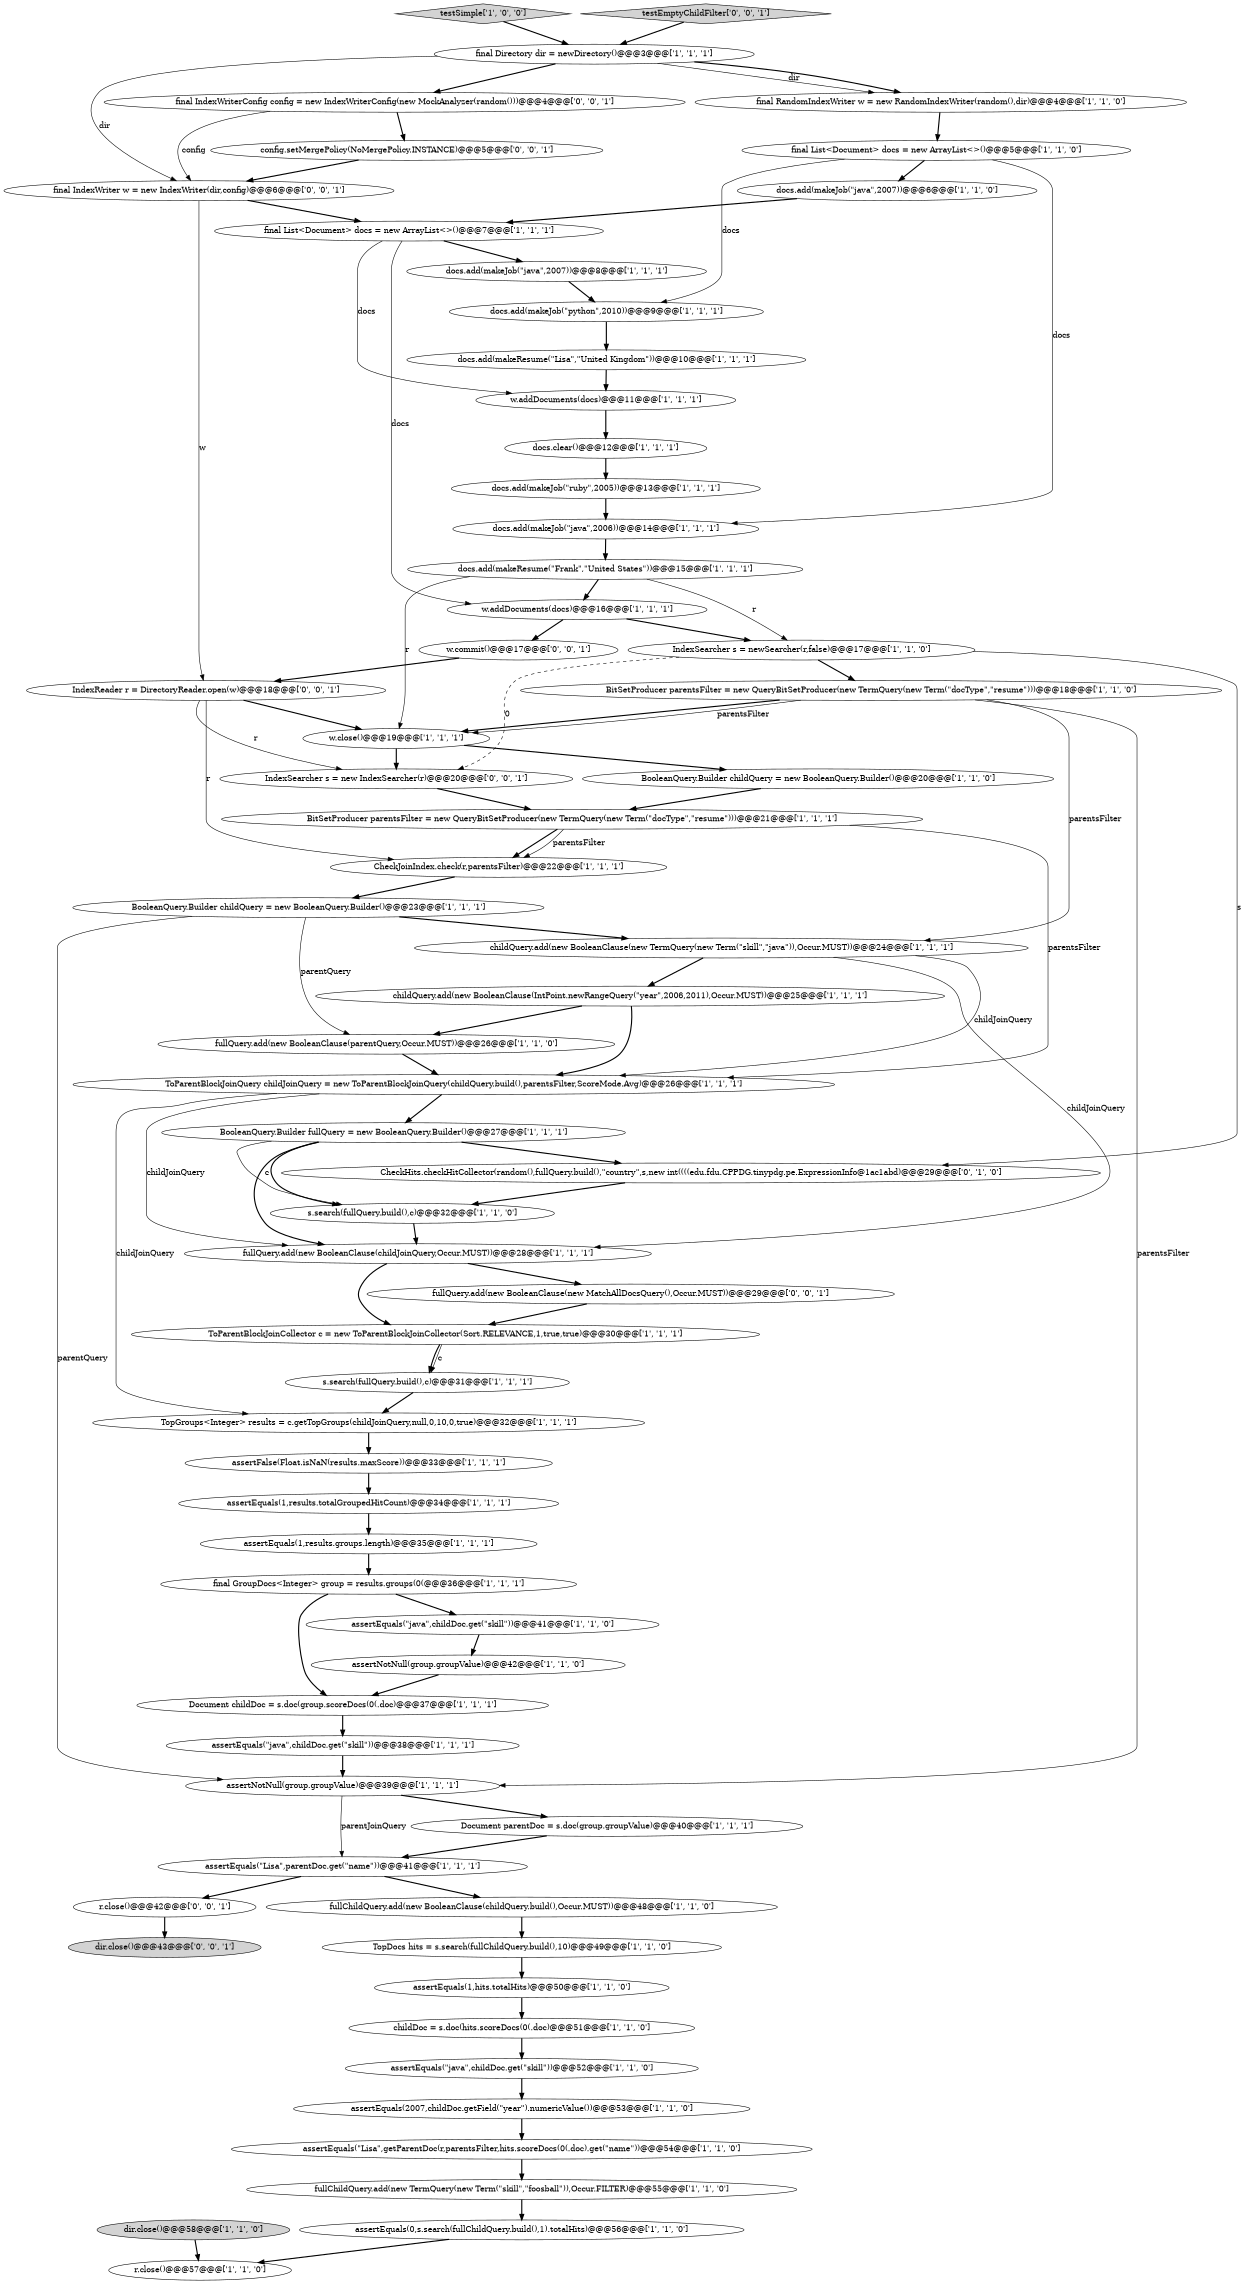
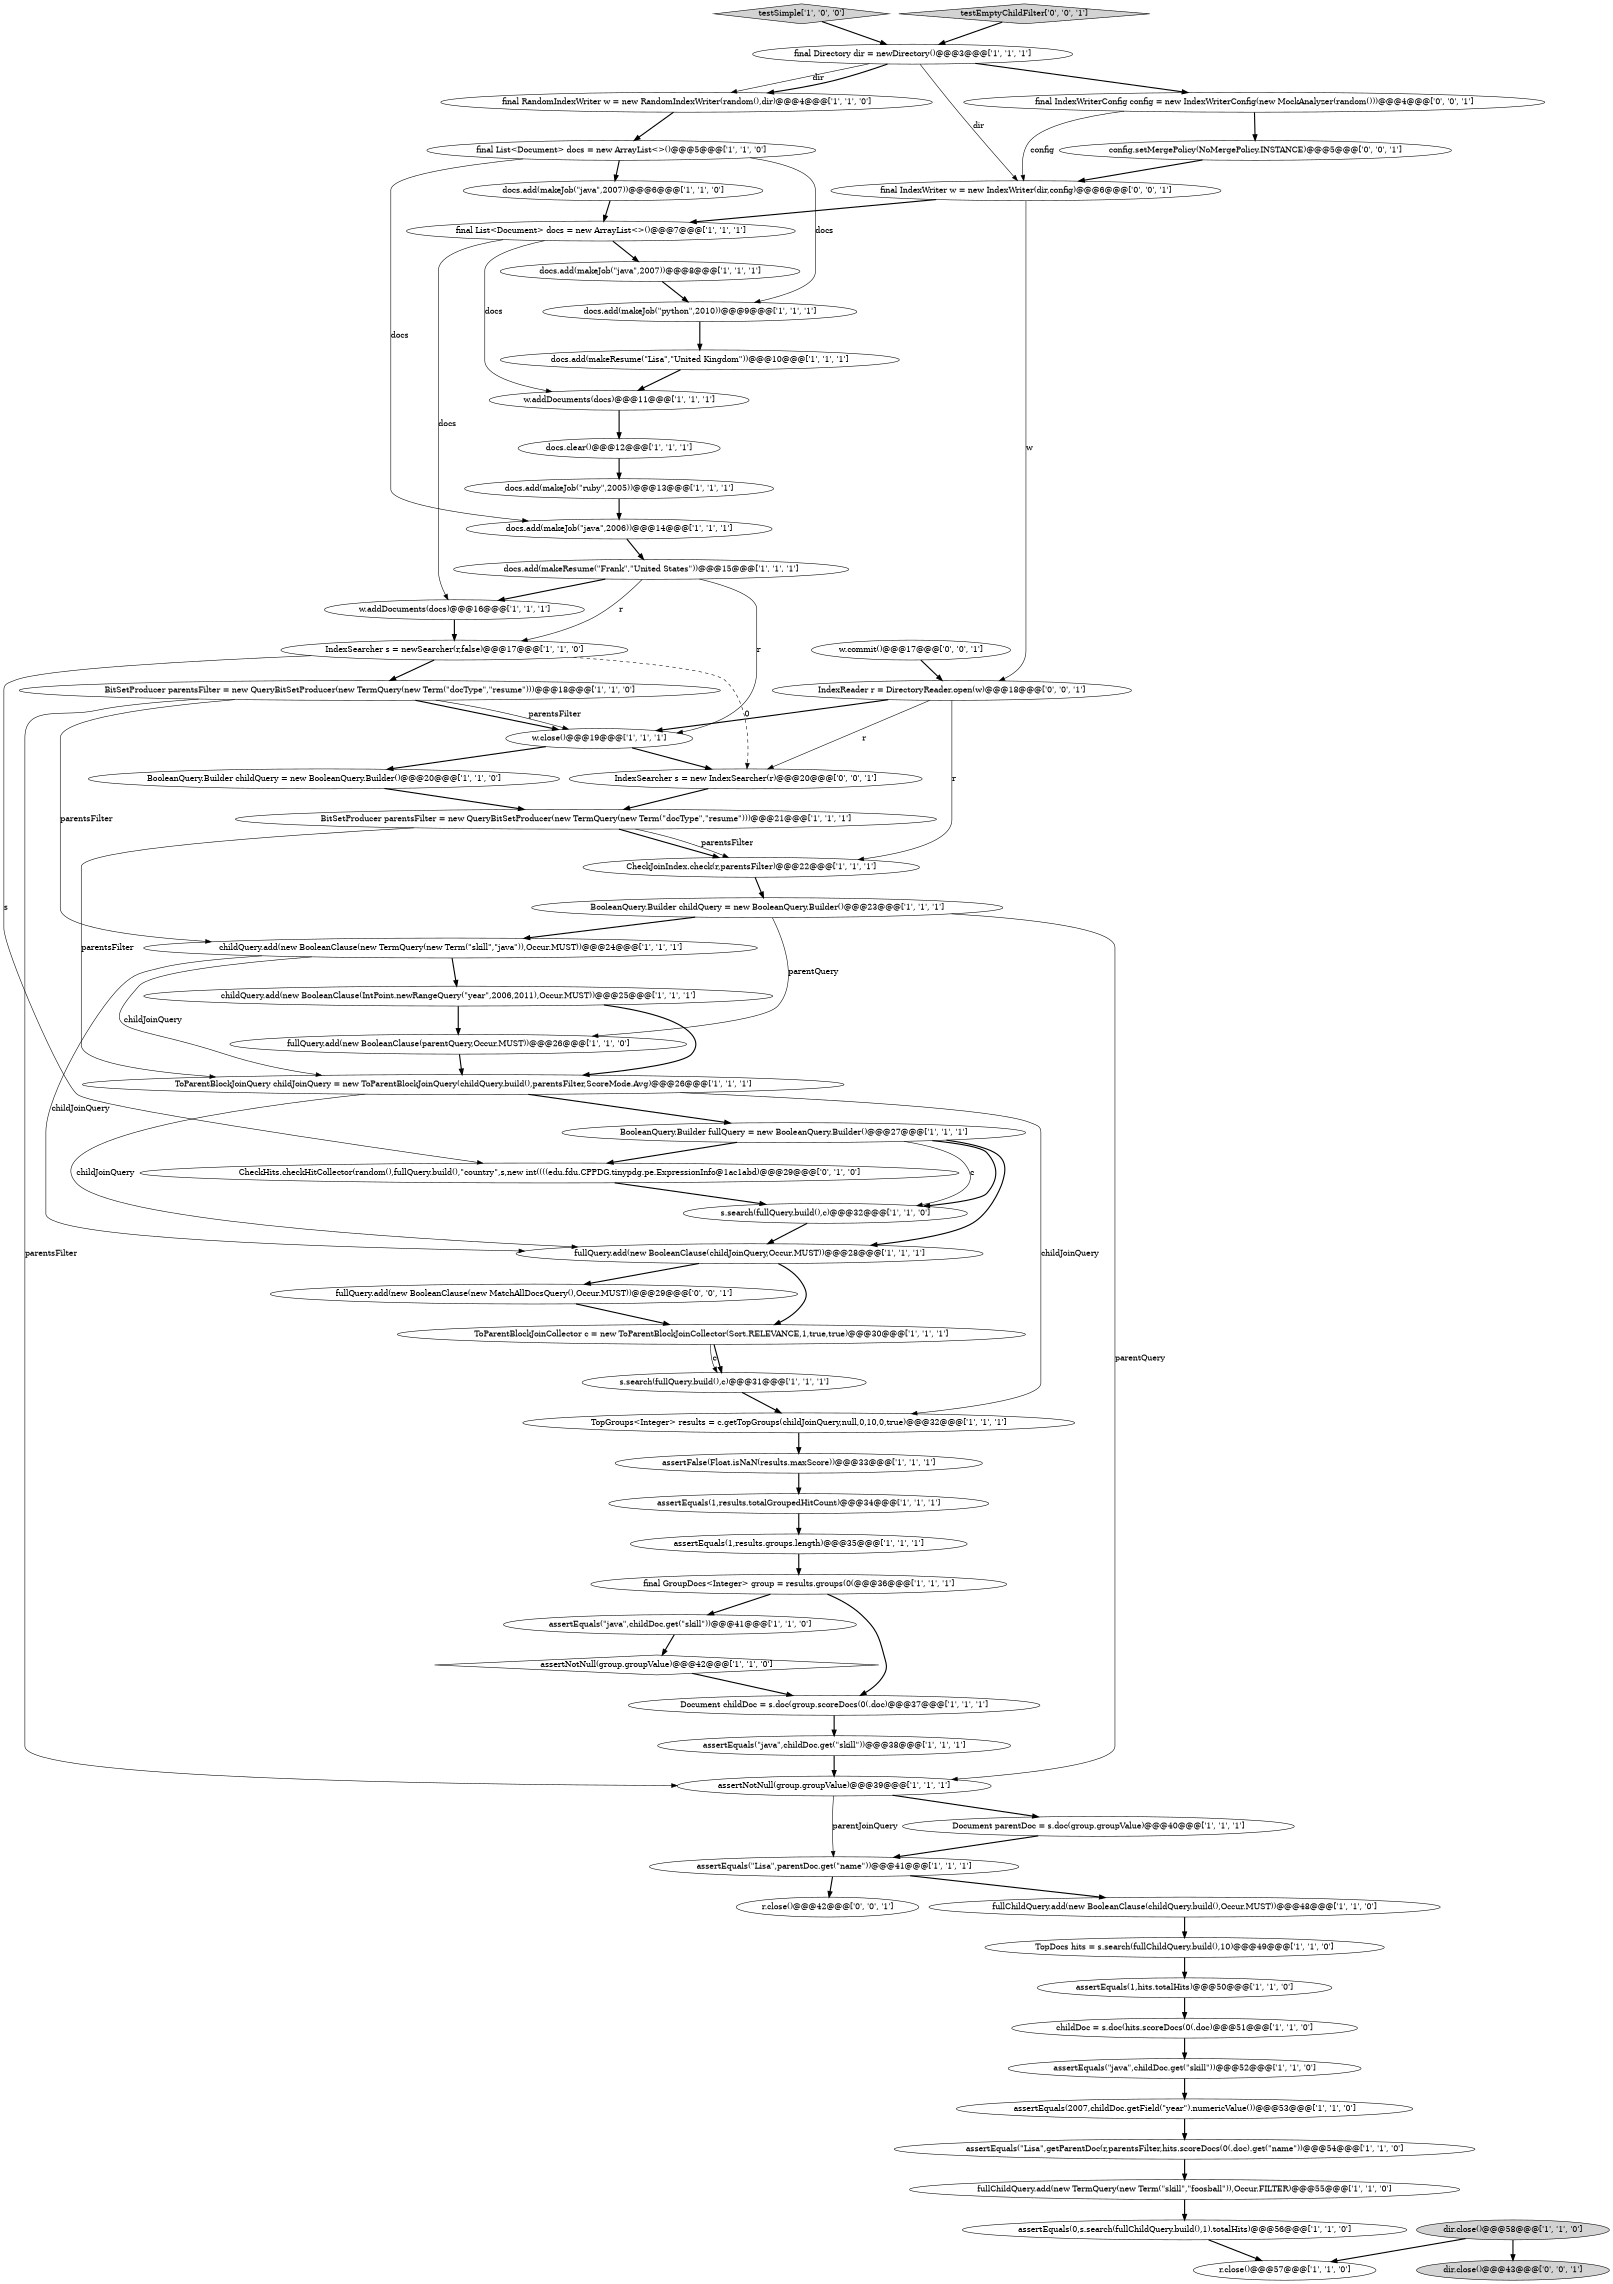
(550, 628) -> none
(468, 1665) -> (657, 1665)
(165, 1925) -> (1513, 2247)
